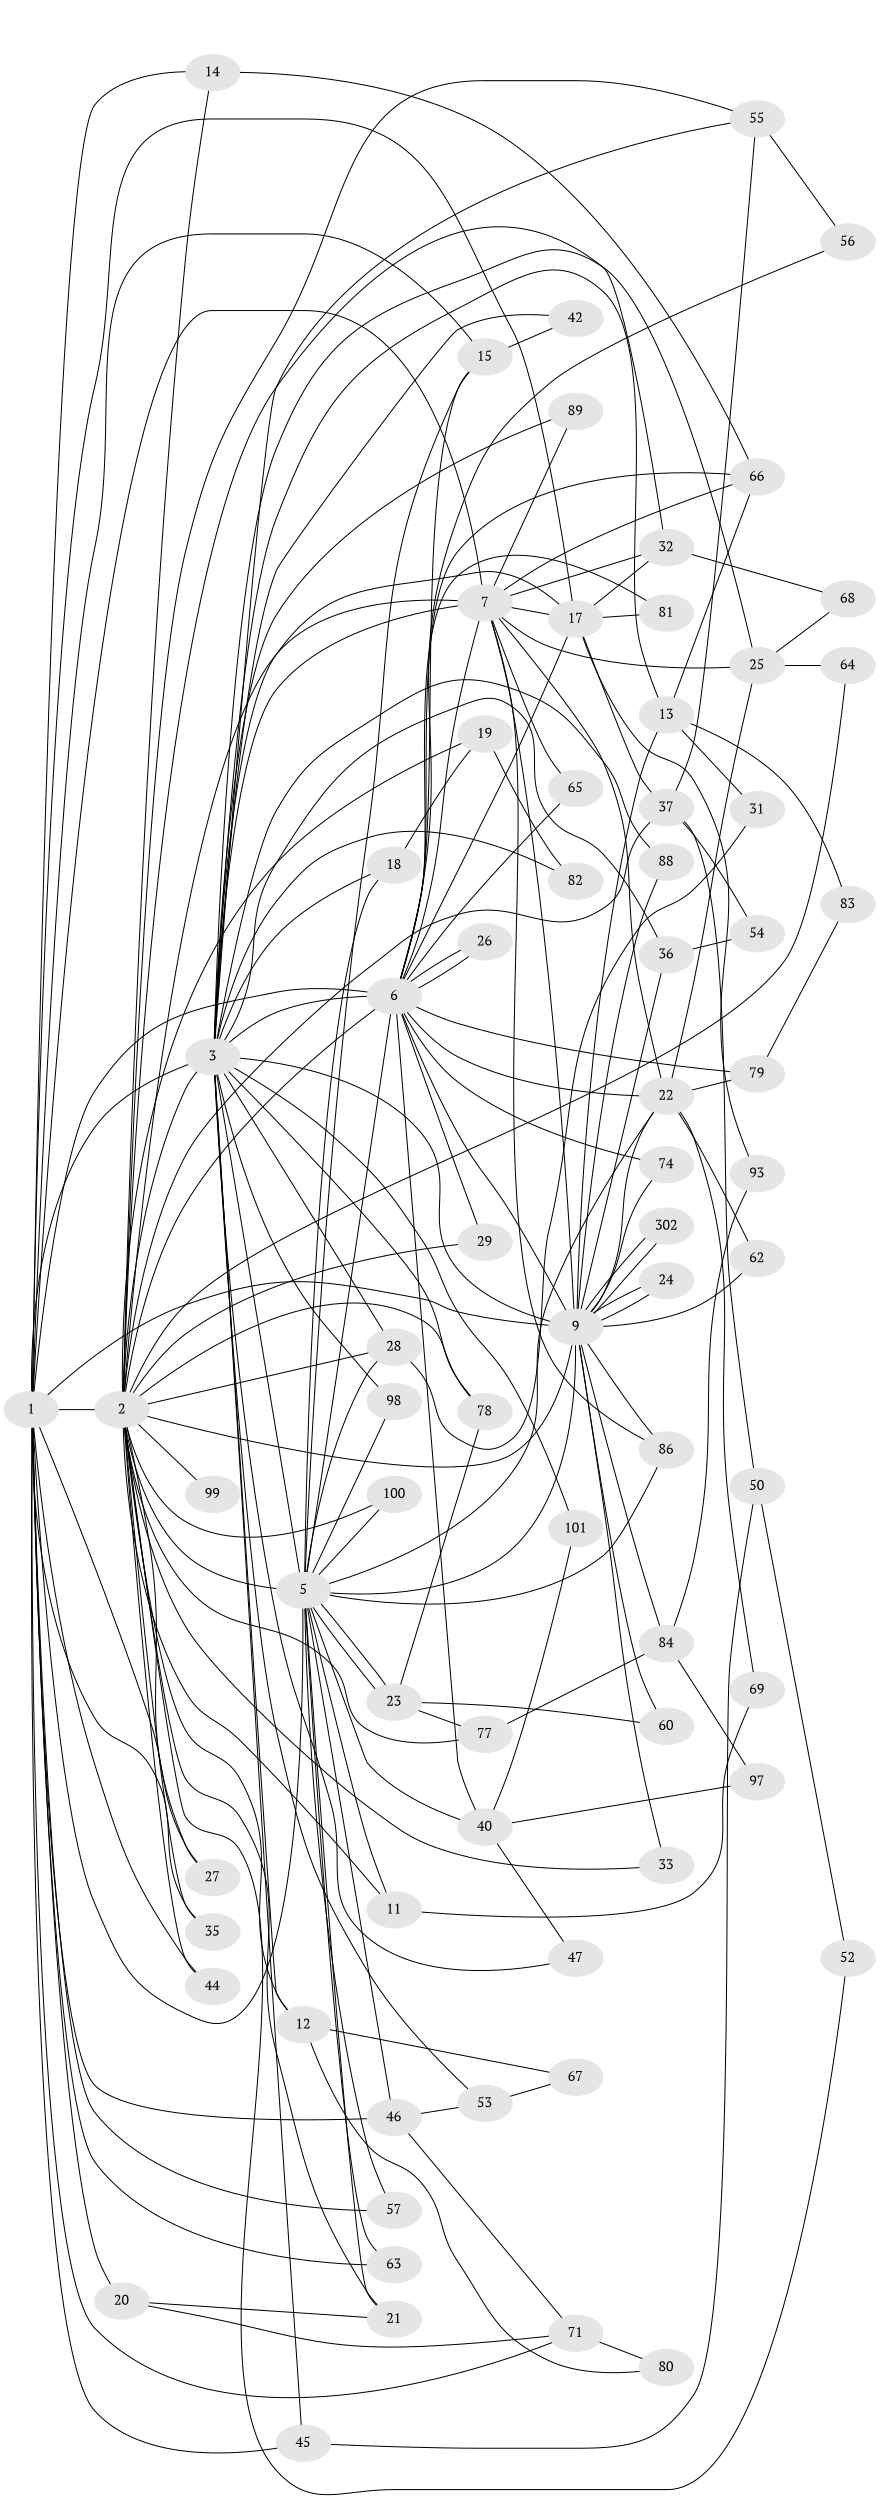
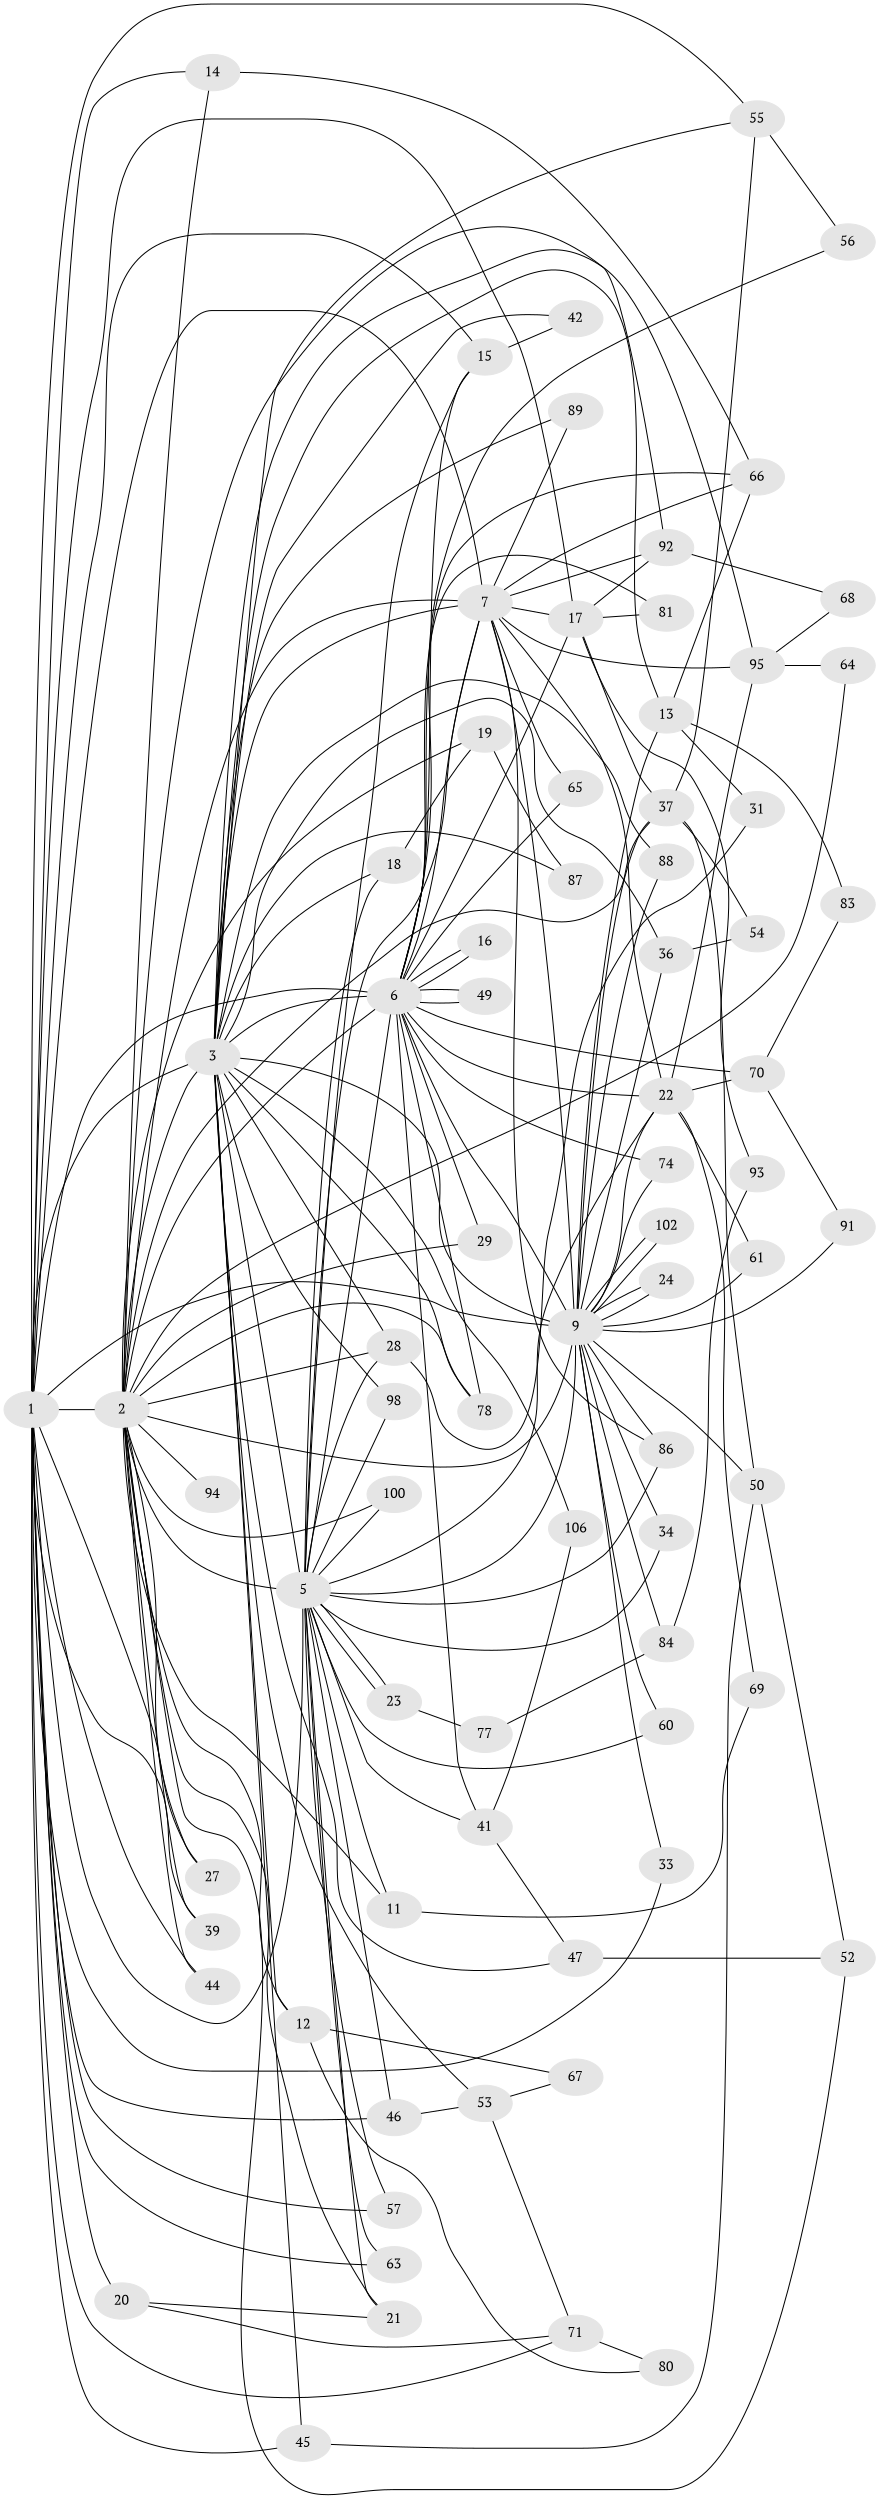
(667, 548) -> (667, 548)
(185, 552) -> (52, 377)
(757, 666) -> (757, 666)
(255, 705) -> none
(576, 881) -> (576, 881)
(485, 942) -> (485, 942)
none -> (485, 996)
none -> (356, 1011)
none -> (596, 1061)
(757, 1074) -> (757, 1074)
(667, 1226) -> (667, 1226)
none -> (848, 1227)
(757, 1258) -> (757, 1258)
none -> (670, 1403)
(213, 1494) -> (213, 1494)
(576, 1529) -> (576, 1529)
none -> (667, 1533)
(436, 1570) -> (456, 1280)
(269, 1630) -> none
(520, 1708) -> (435, 1763)
(285, 1736) -> (126, 2038)
(757, 1782) -> none
(485, 1827) -> (485, 1827)
(213, 1932) -> (213, 1932)
none -> (712, 1958)
(485, 2226) -> (530, 2218)
